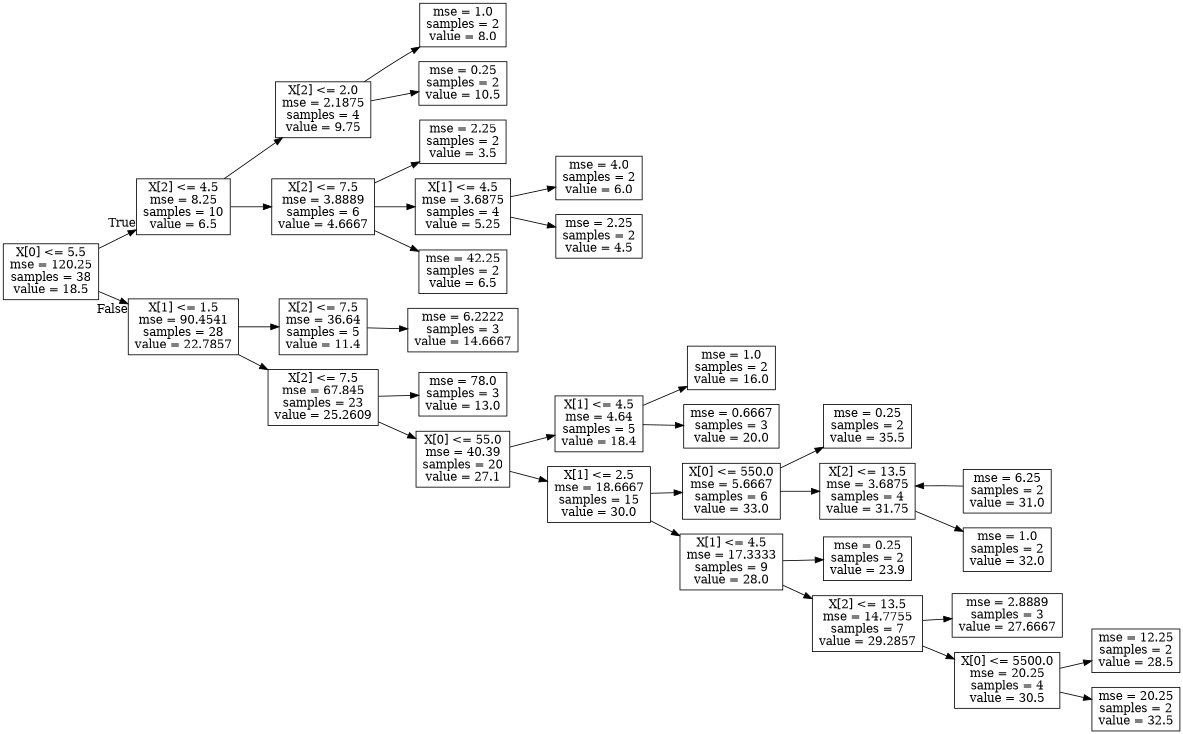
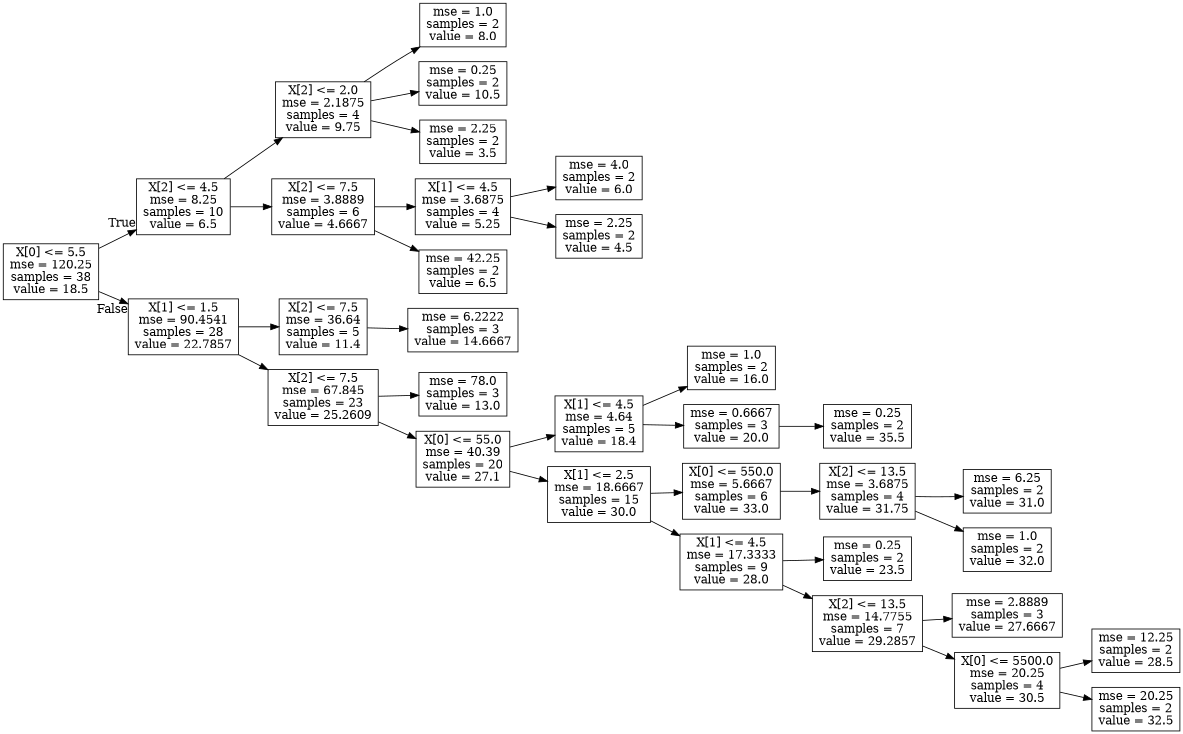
(393, 174) -> (391, 125)
(798, 459) -> (797, 426)
(944, 486) -> (935, 497)
(867, 559) -> (867, 559)
